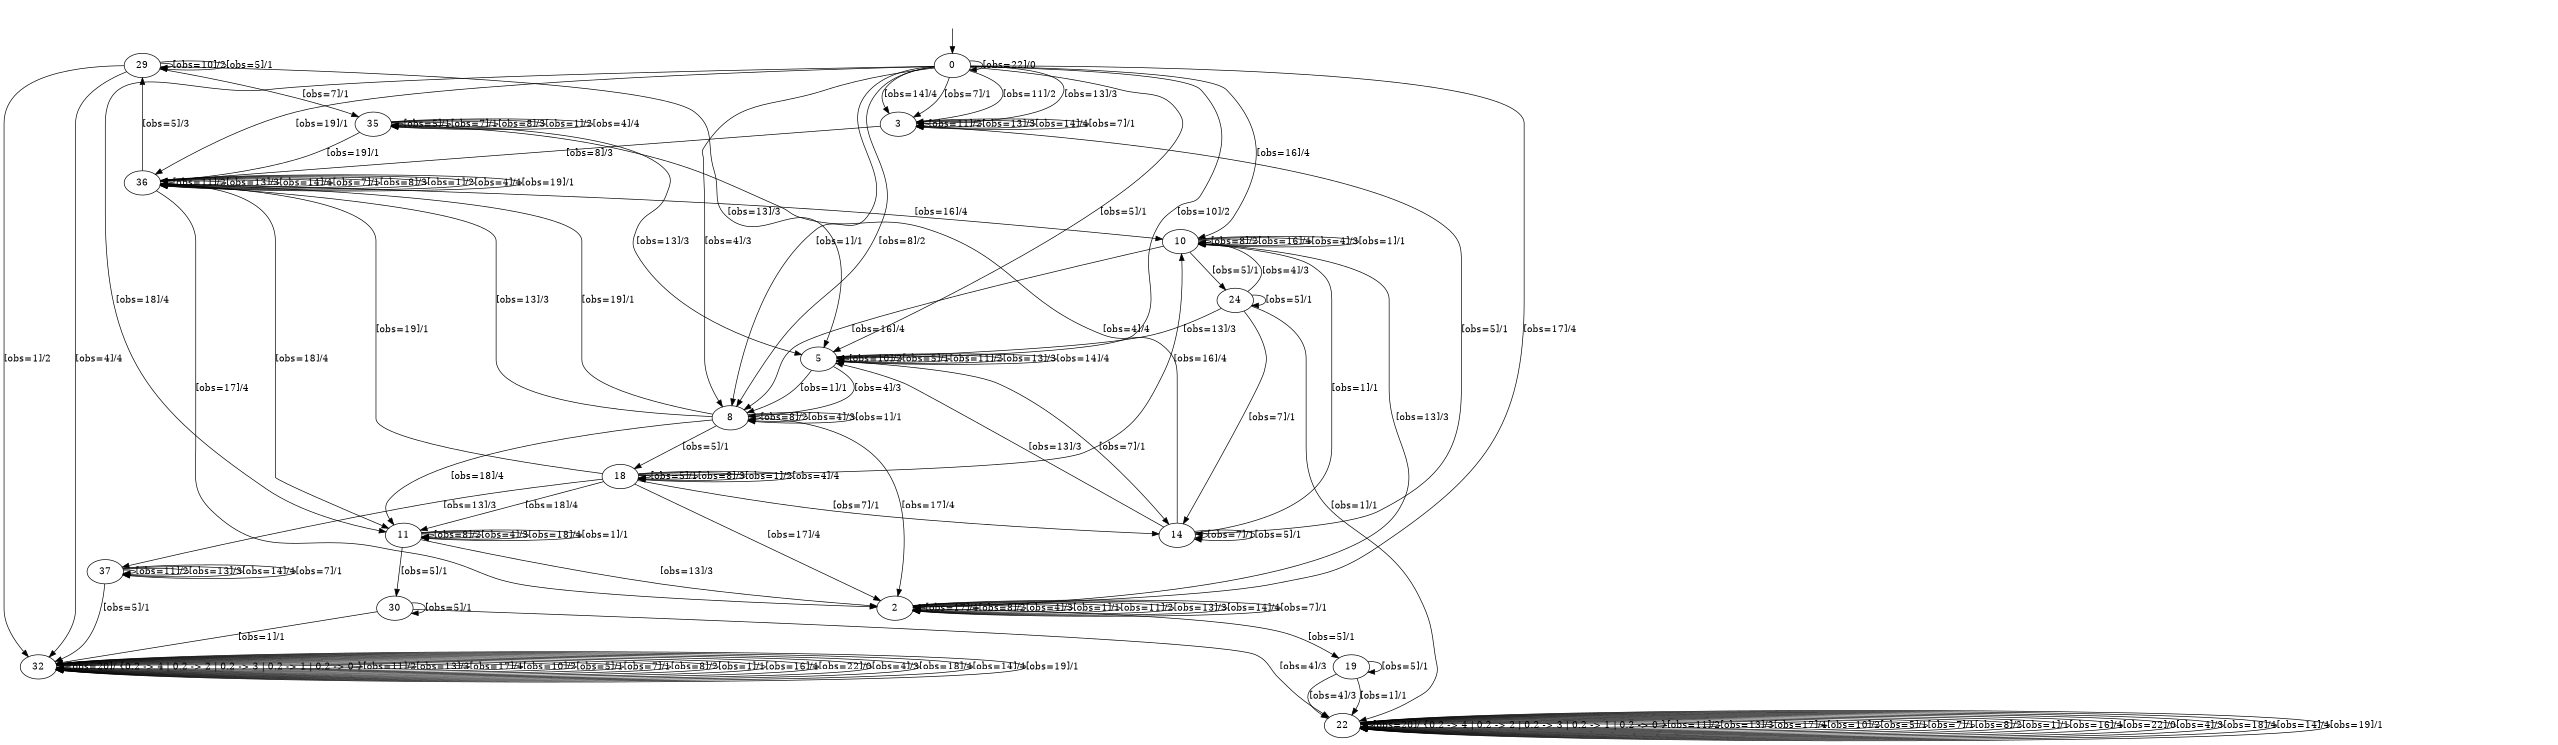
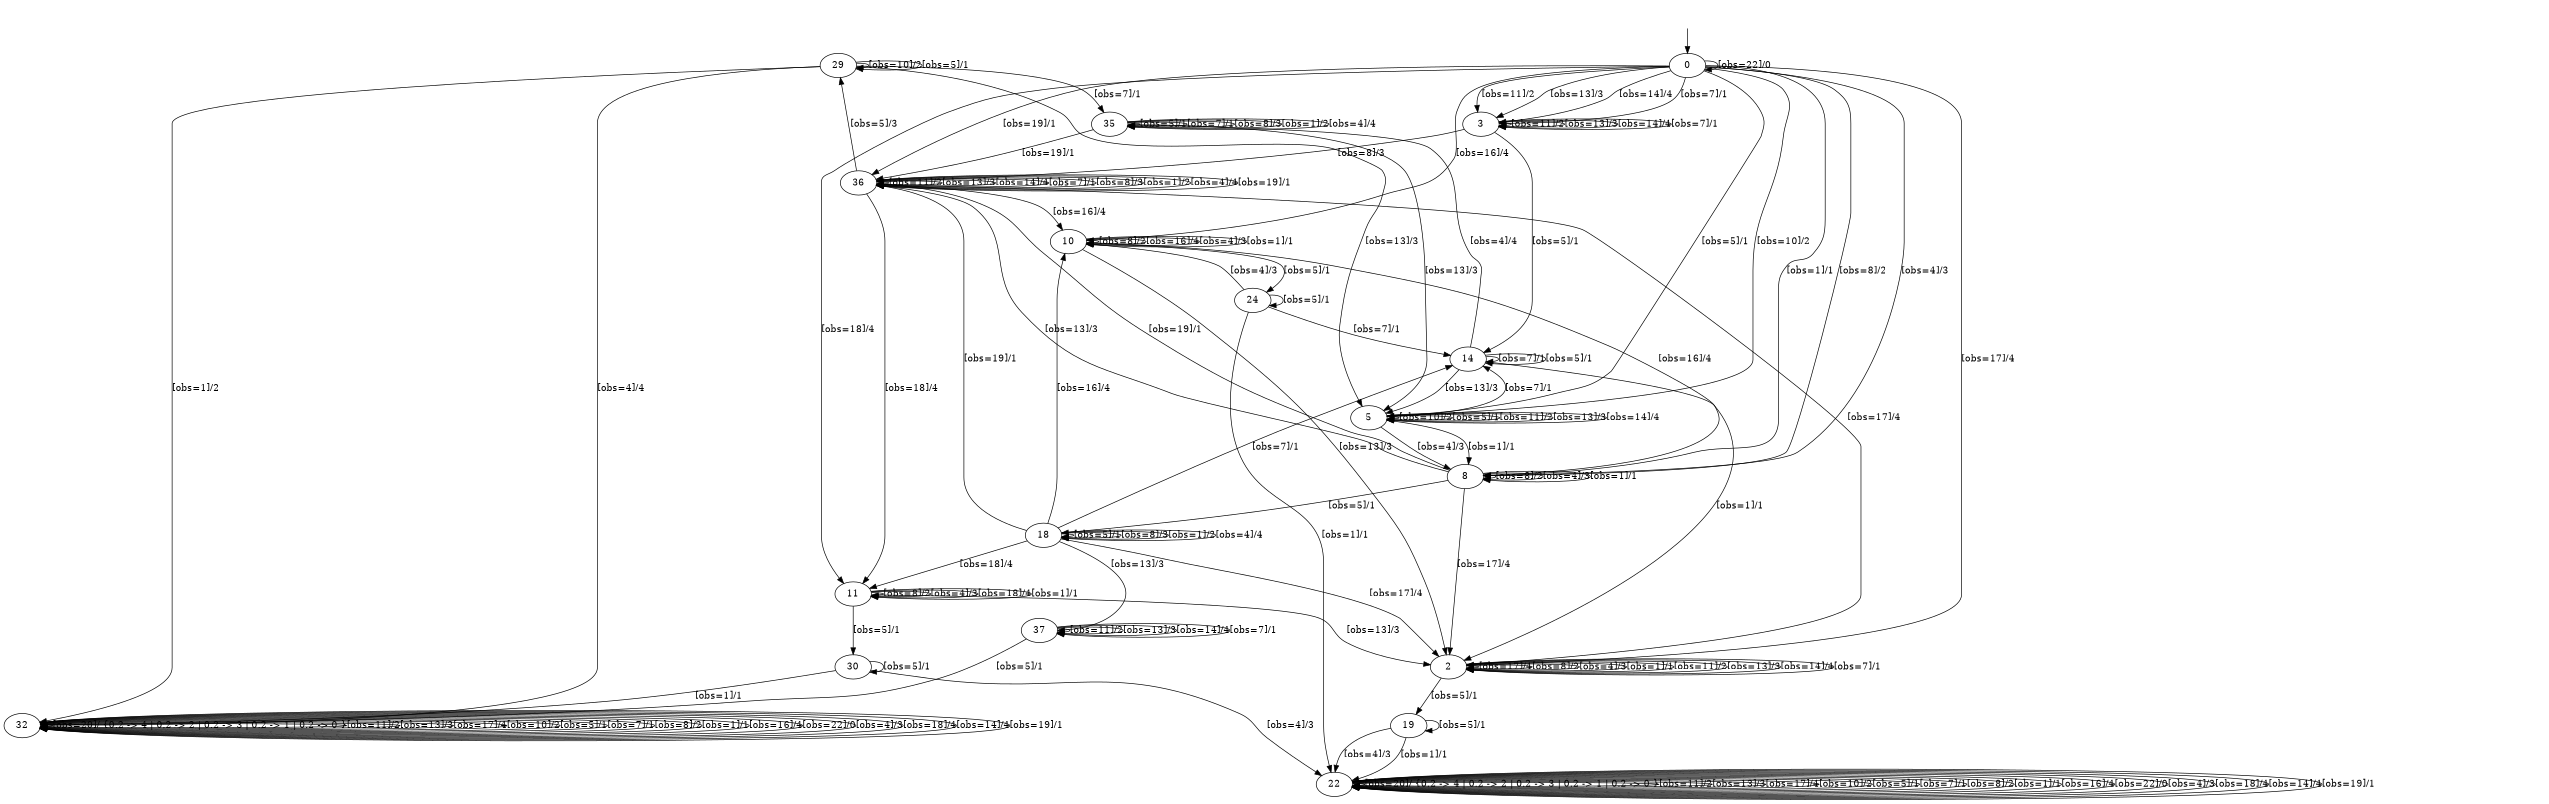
(1036, 348) -> none
(1332, 386) -> (1726, 483)
(535, 444) -> none
